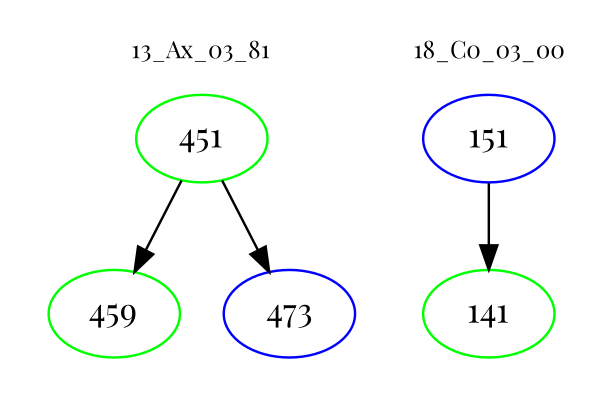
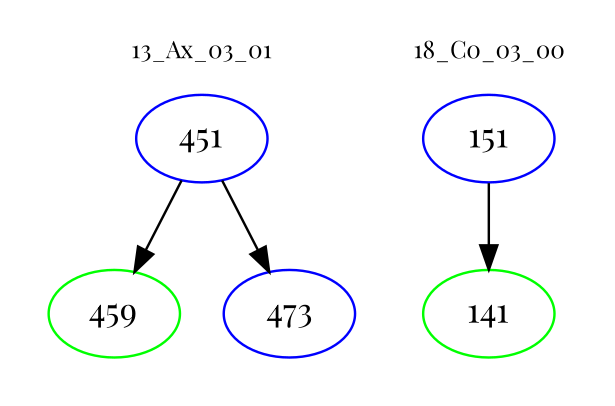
(202, 52) -> (202, 52)
(202, 139) -> (202, 139)
